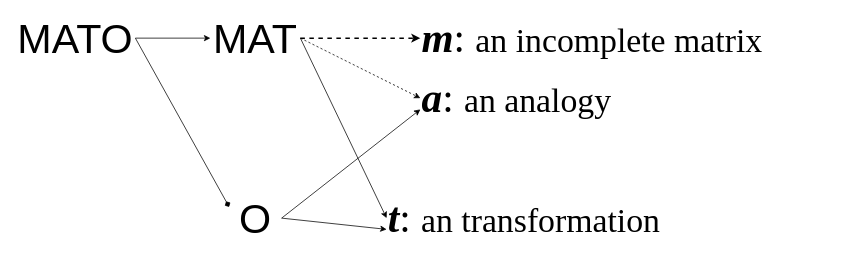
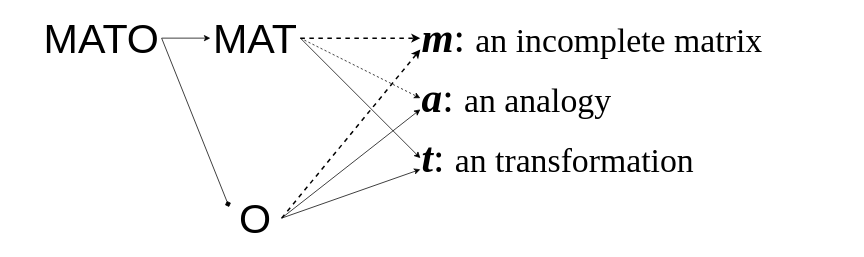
(75, 38) -> (102, 38)
none -> (353, 130)
(552, 218) -> (585, 158)
